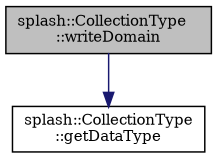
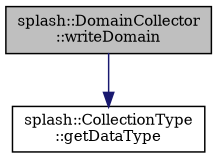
(109, 30) -> (109, 30)
